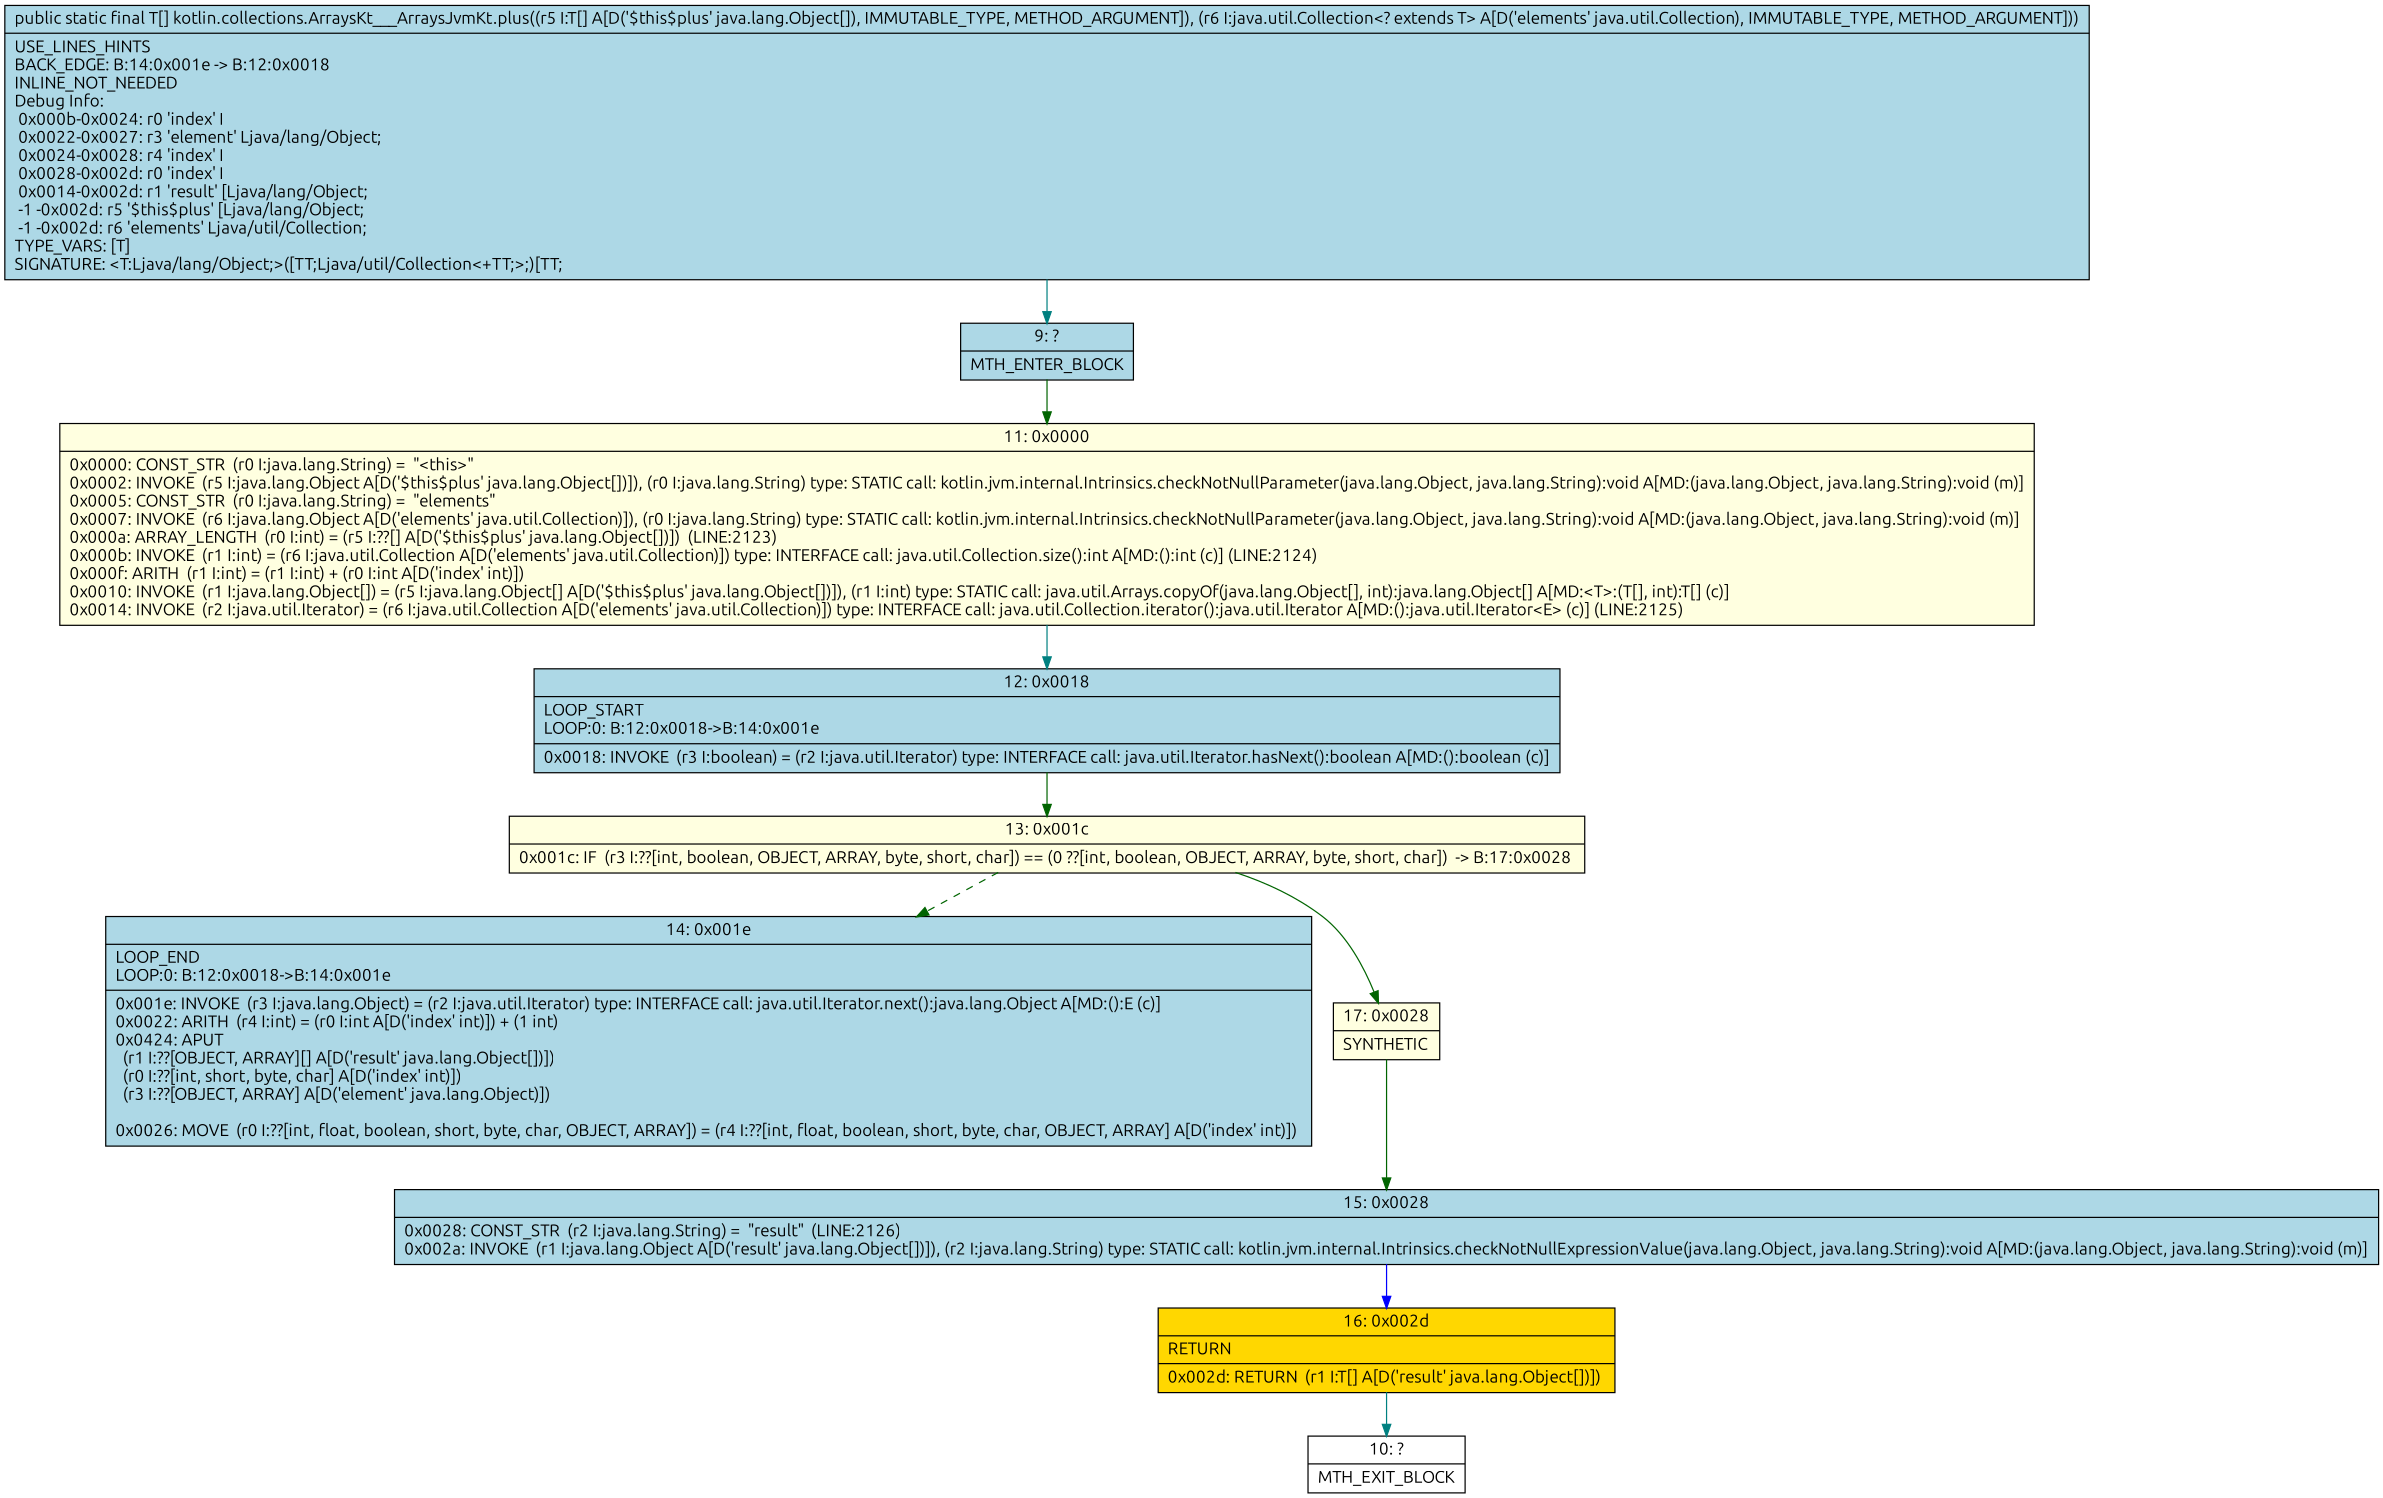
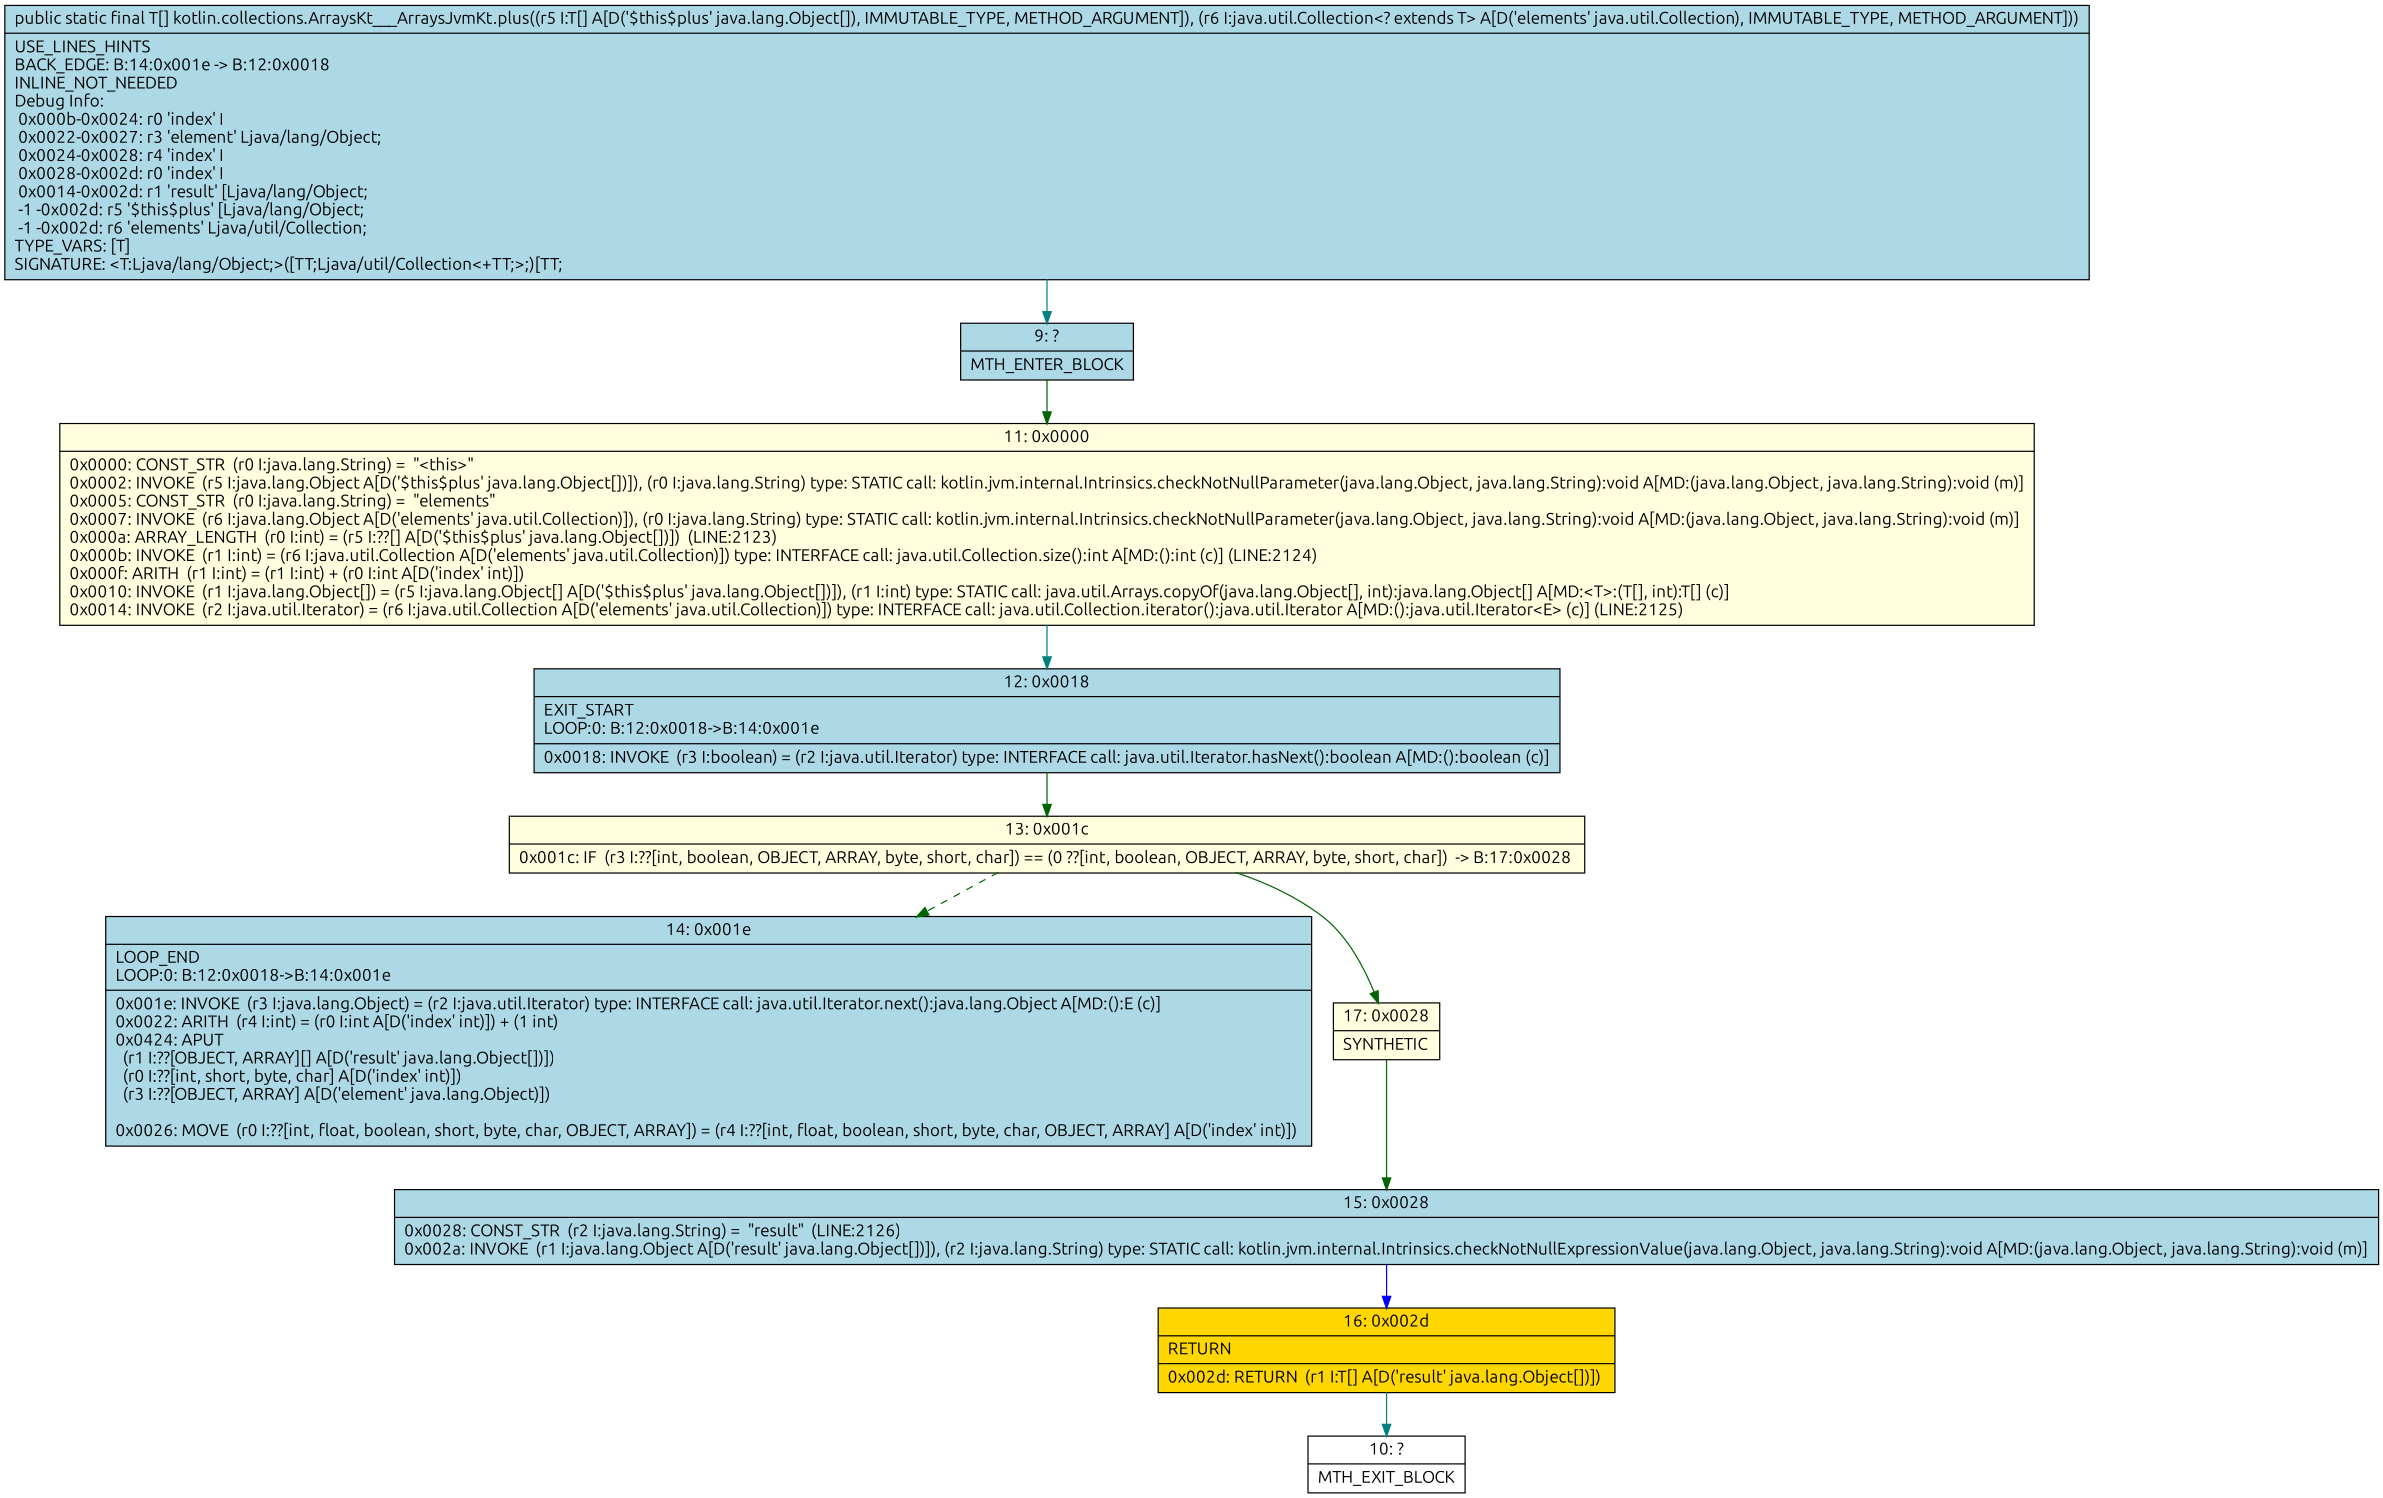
(594, 710) -> (589, 710)
